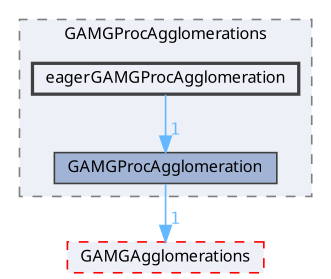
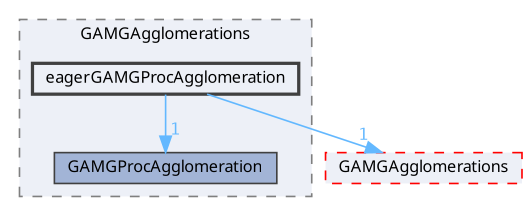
(166, 35) -> (166, 35)
(166, 207) -> (287, 121)
